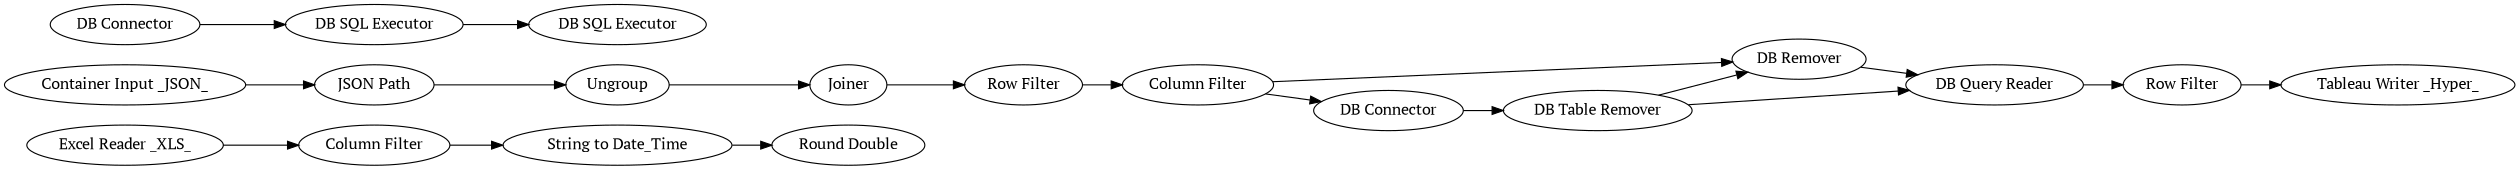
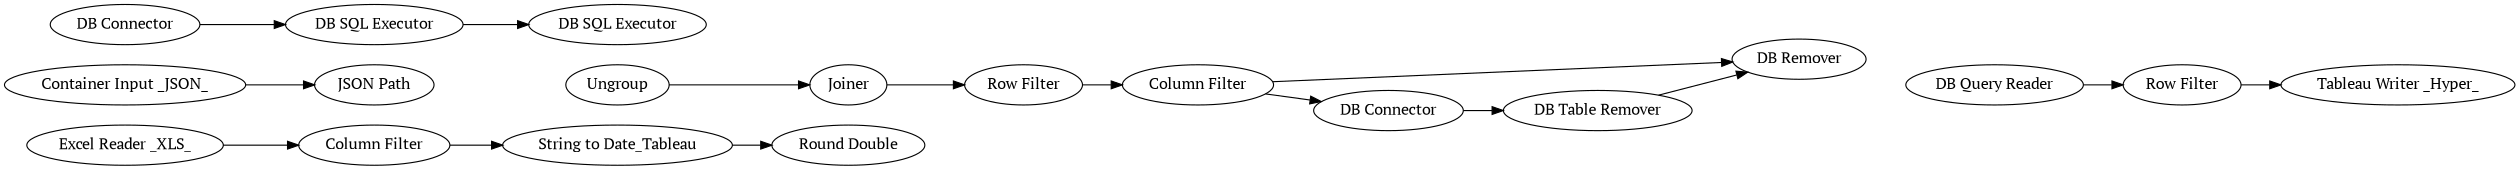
(1884, 70) -> none
(494, 85) -> none
(1793, 98) -> none
(617, 145) -> (617, 145)
